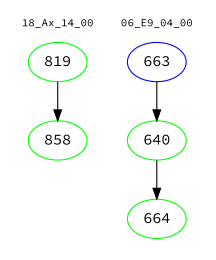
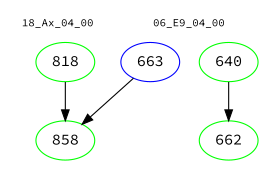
(58, 23) -> (58, 23)
(58, 62) -> (65, 62)
(157, 96) -> (119, 91)
(157, 219) -> (229, 140)
